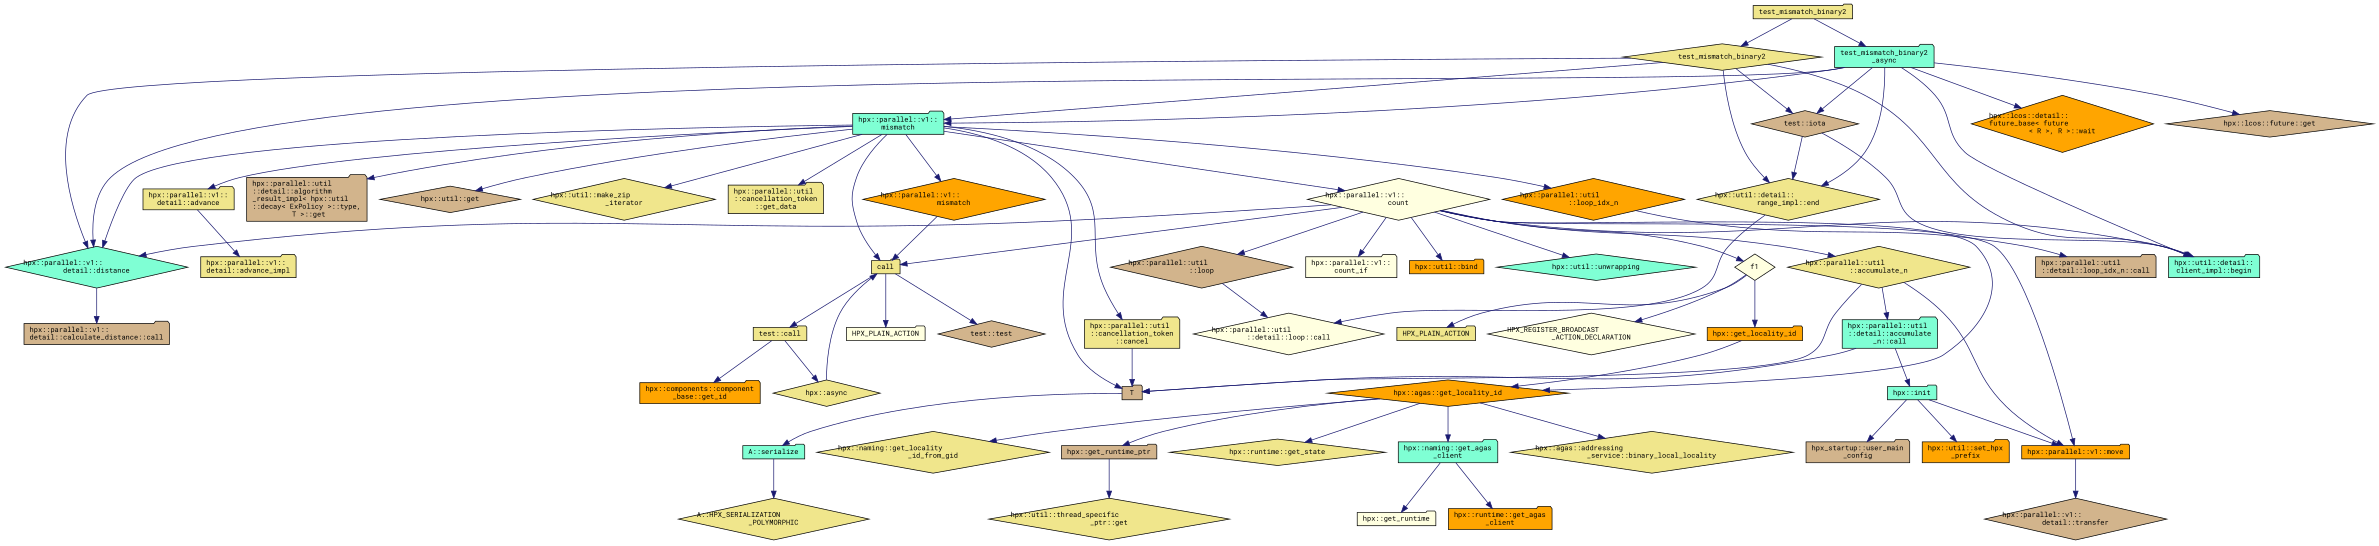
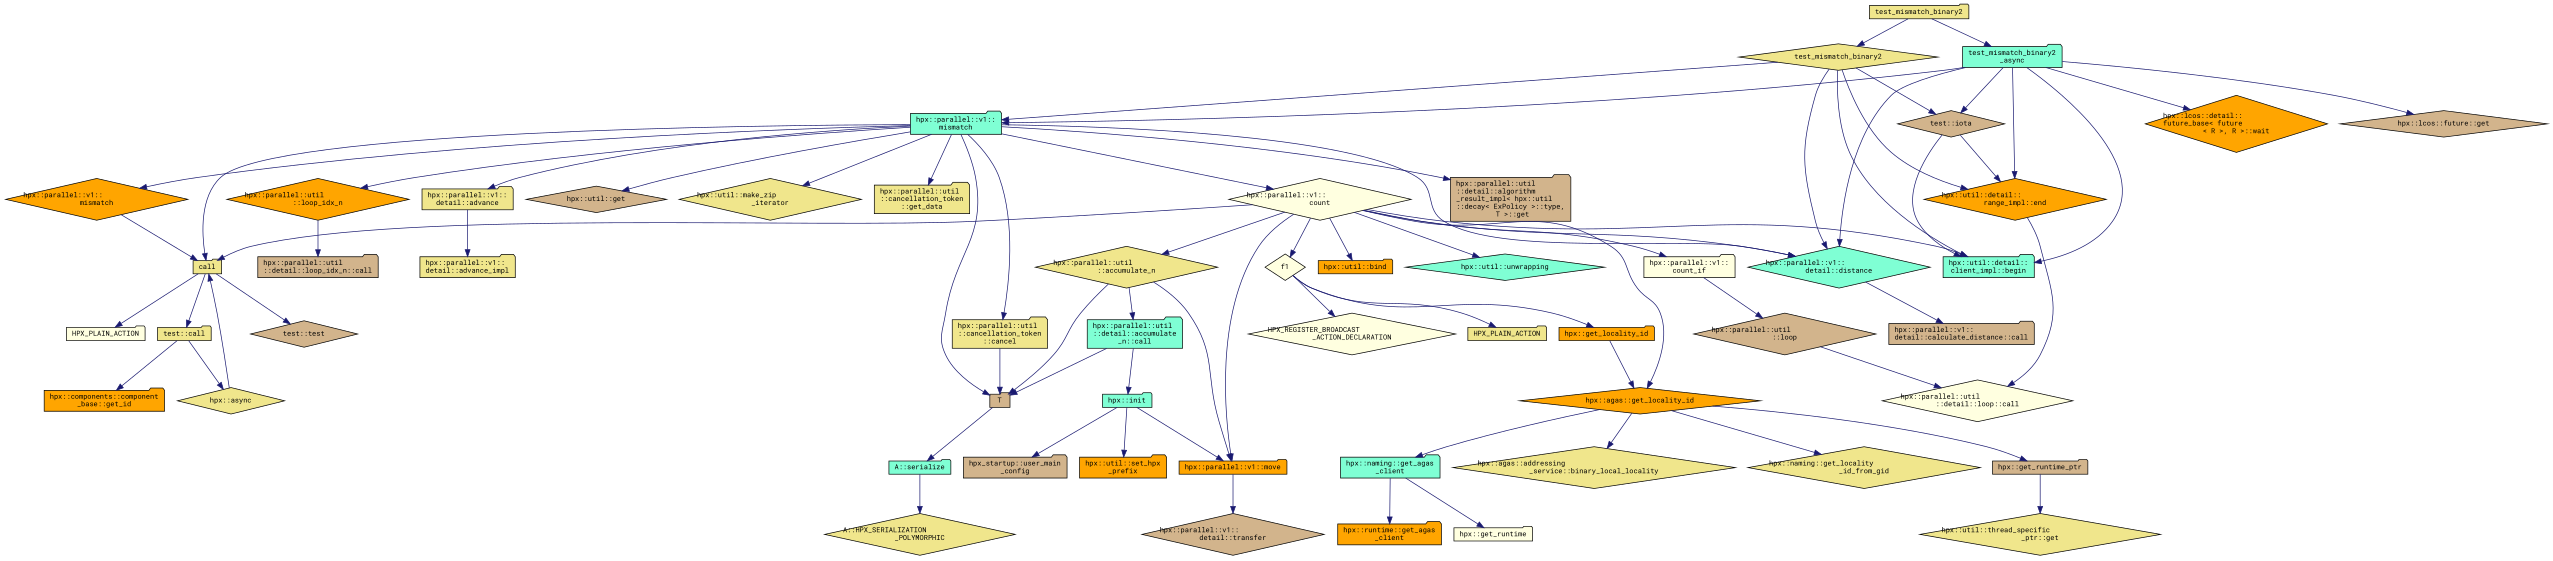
(1788, 199) -> (2015, 199)
(1304, 232) -> (1730, 296)
(1278, 452) -> none
